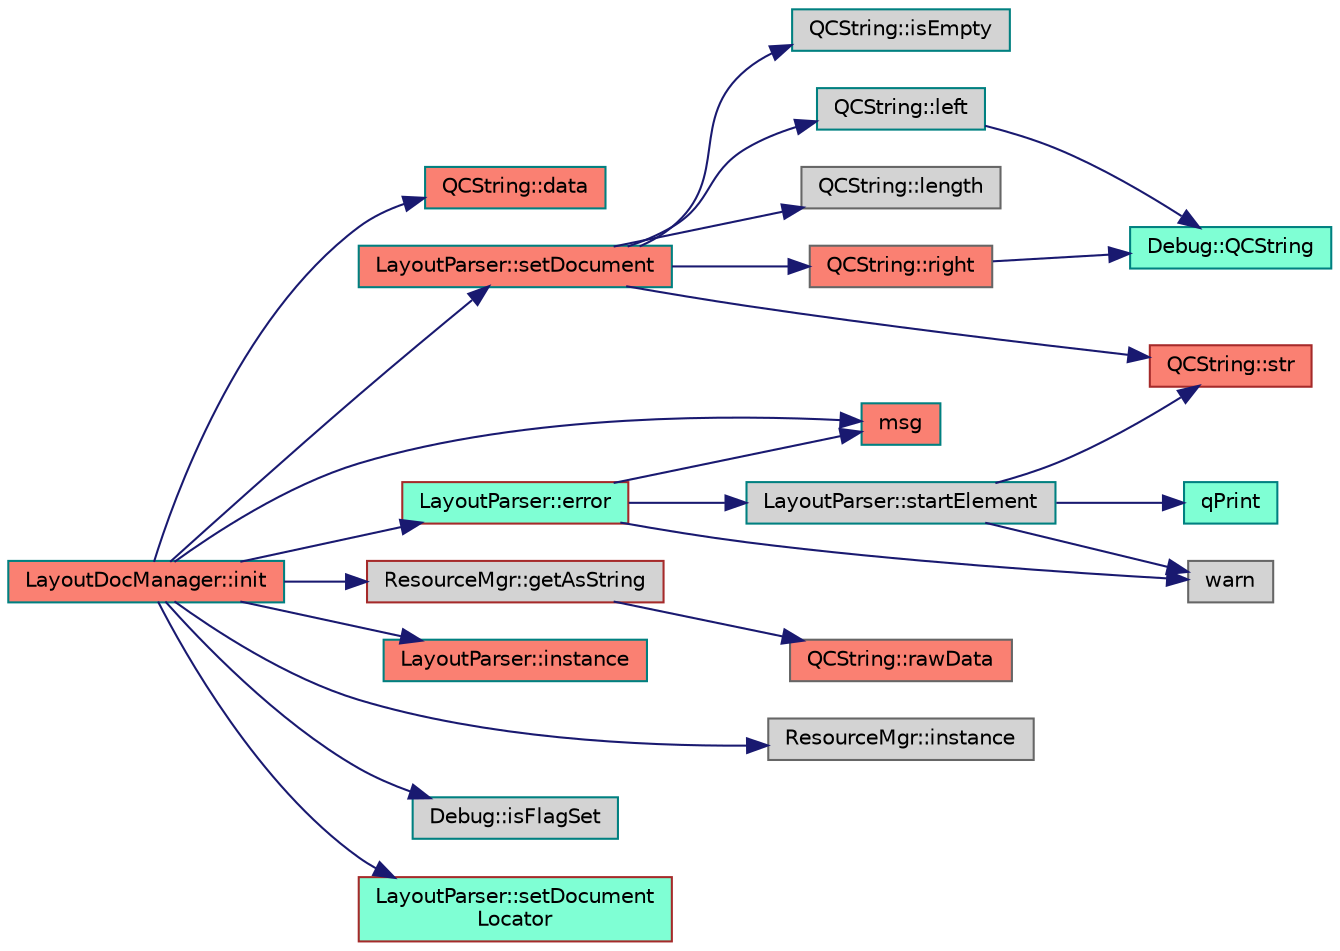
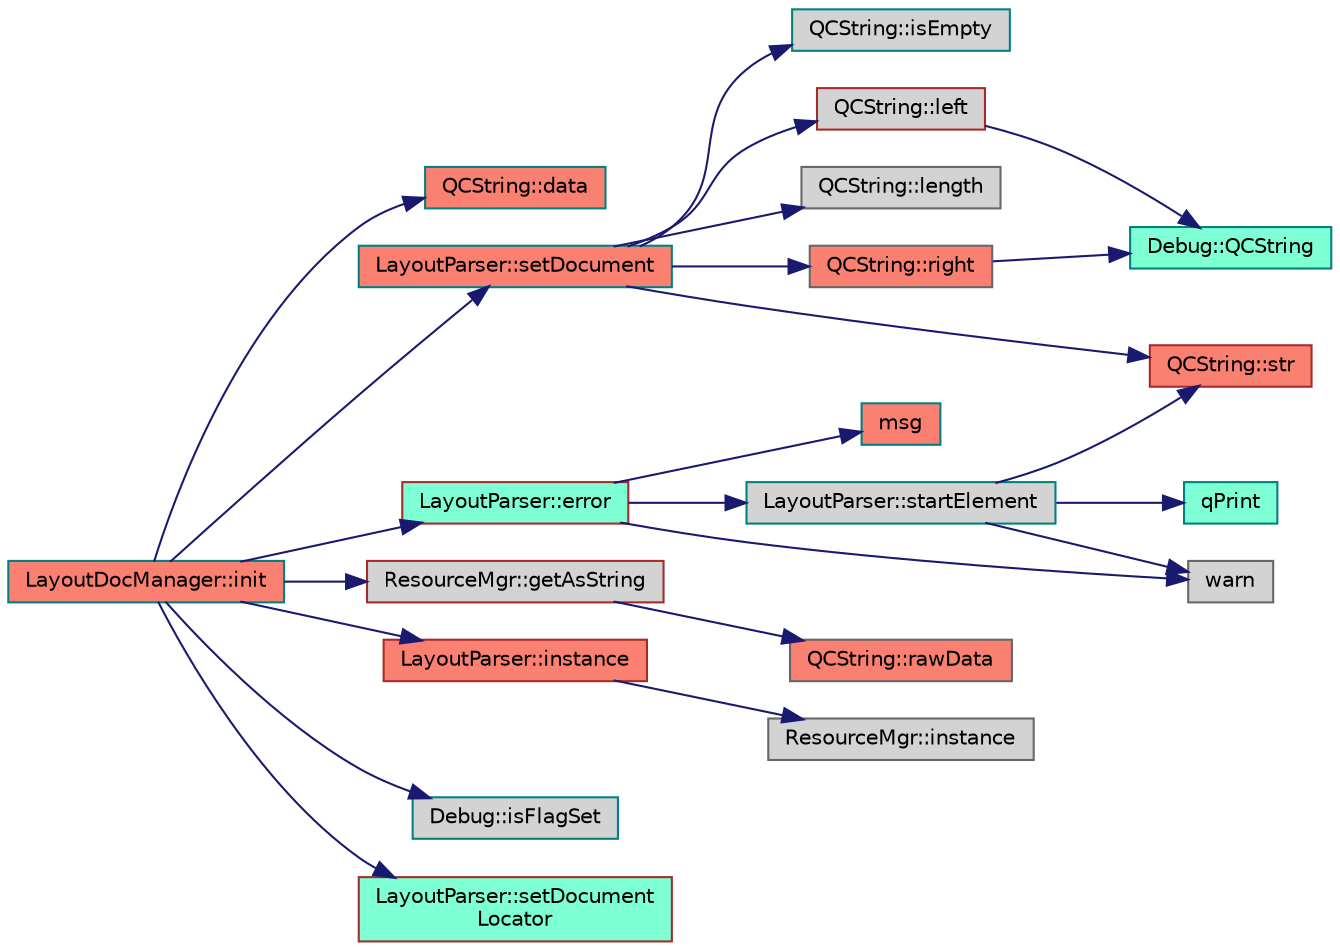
(901, 109) -> (901, 109)
(493, 434) -> none
(515, 660) -> (515, 660)
(447, 721) -> (698, 698)
